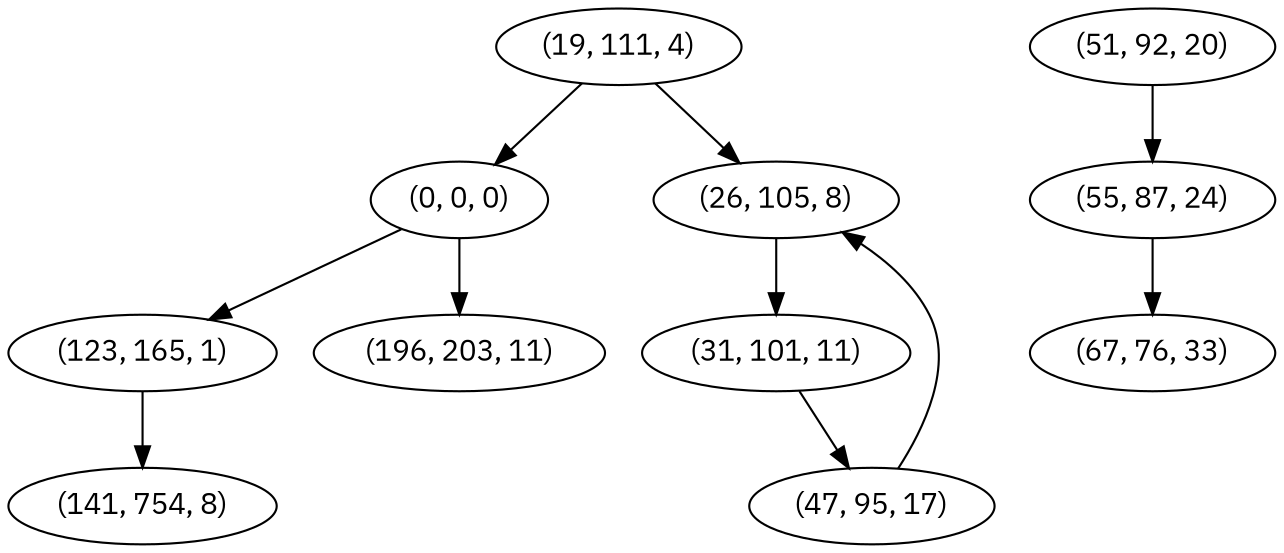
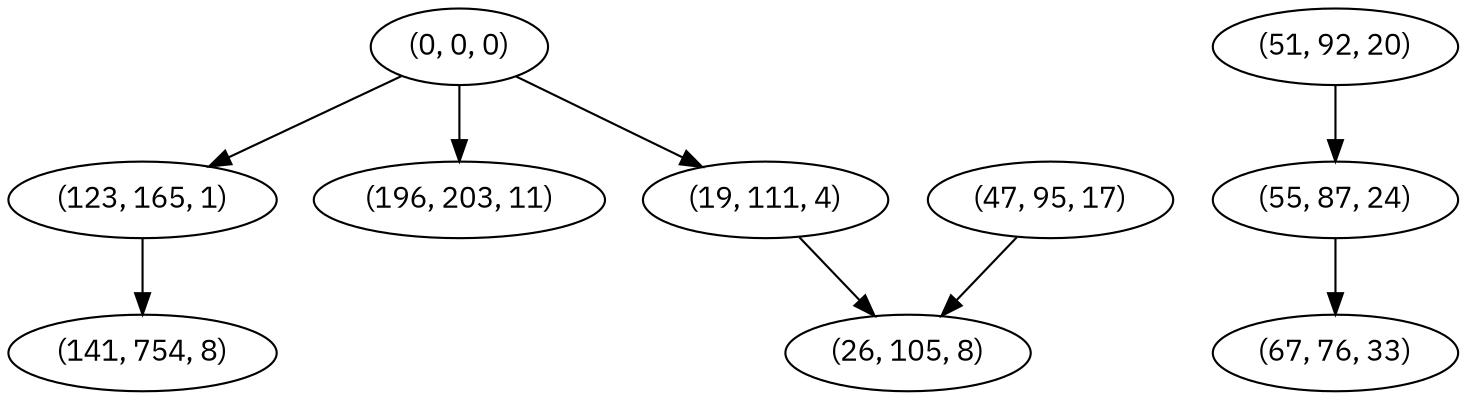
(547, 116) -> (599, 117)
(776, 353) -> none
